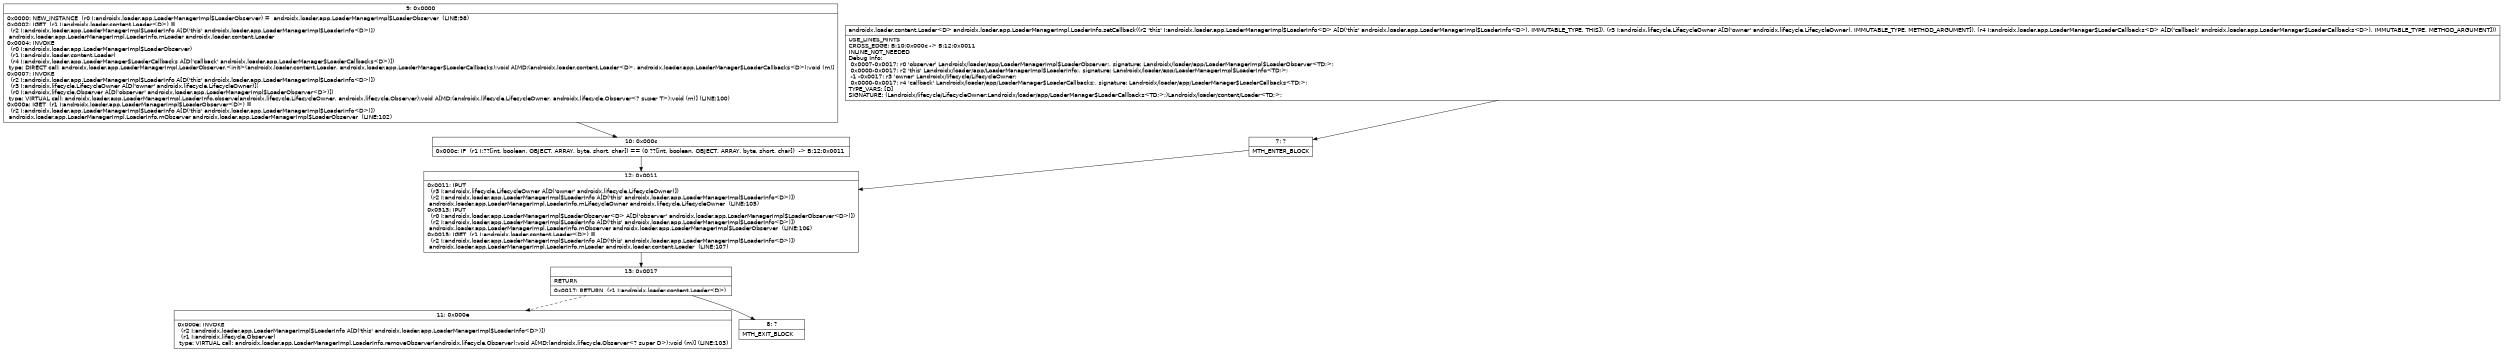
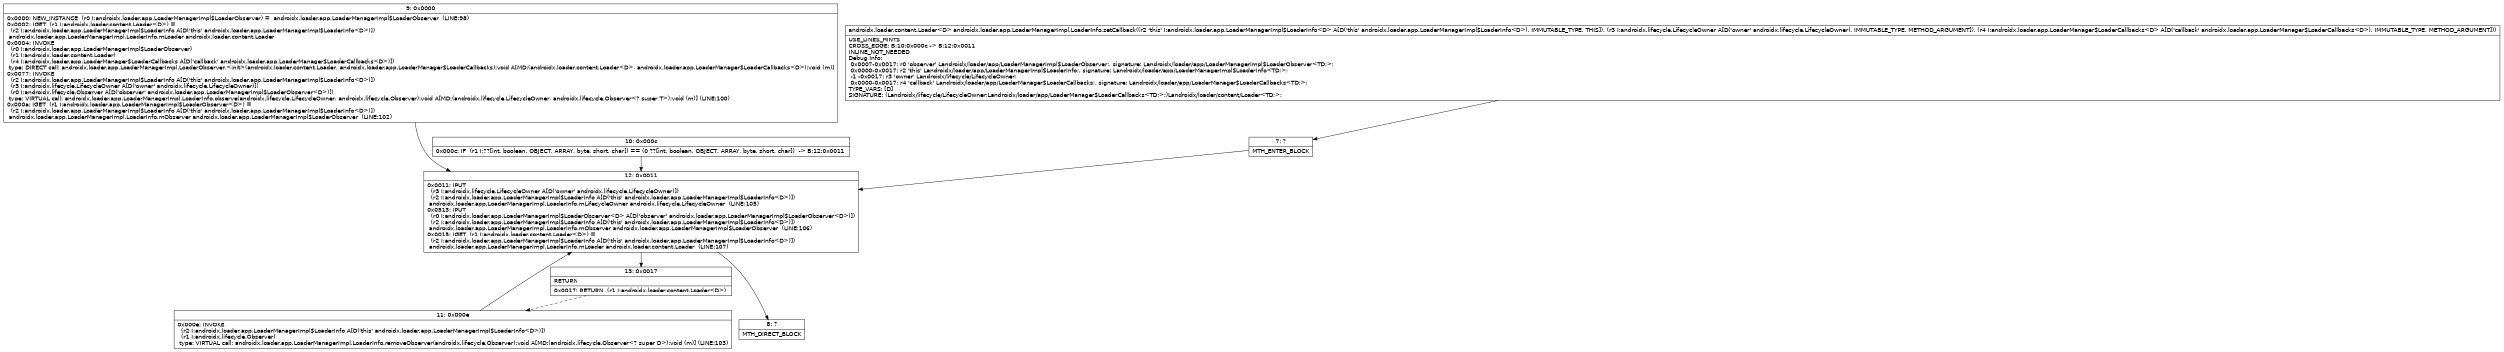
(33, 74) -> (33, 74)
(595, 129) -> (424, 150)
none -> (524, 282)
(722, 306) -> (747, 281)
(768, 334) -> (772, 334)
